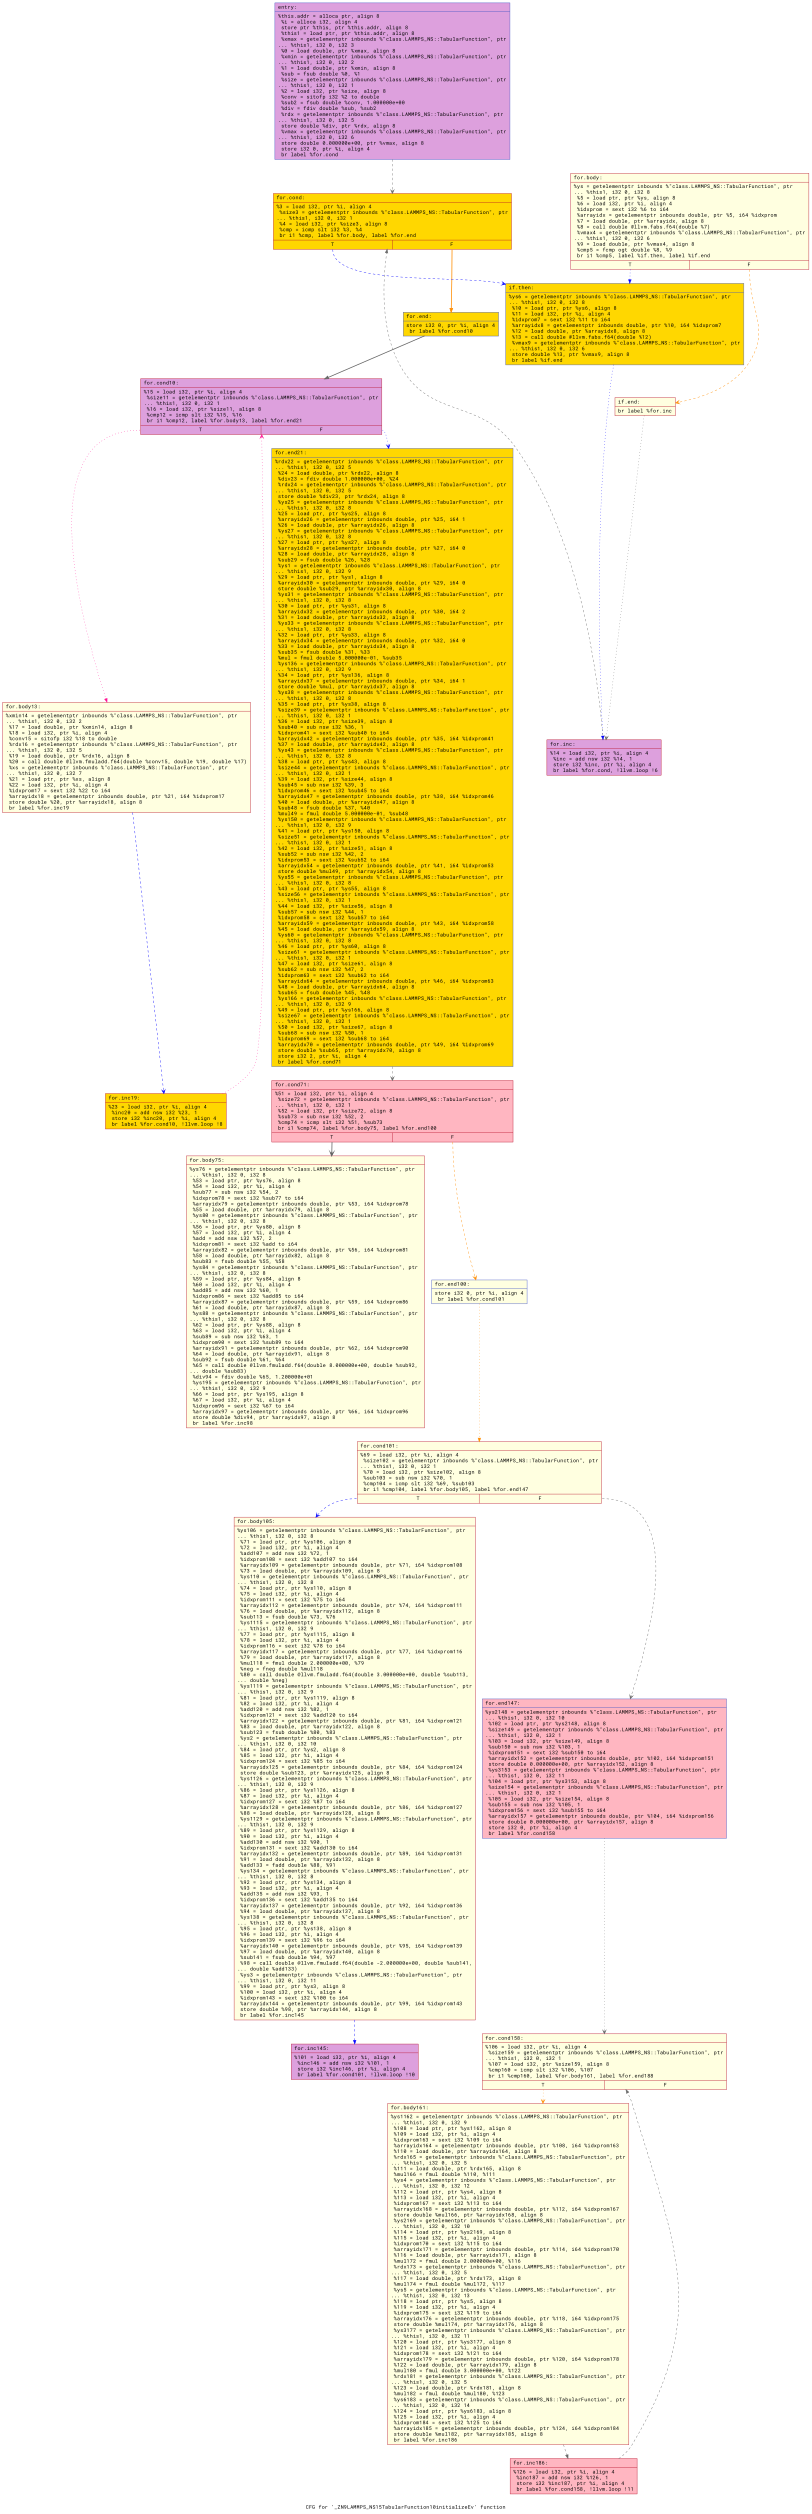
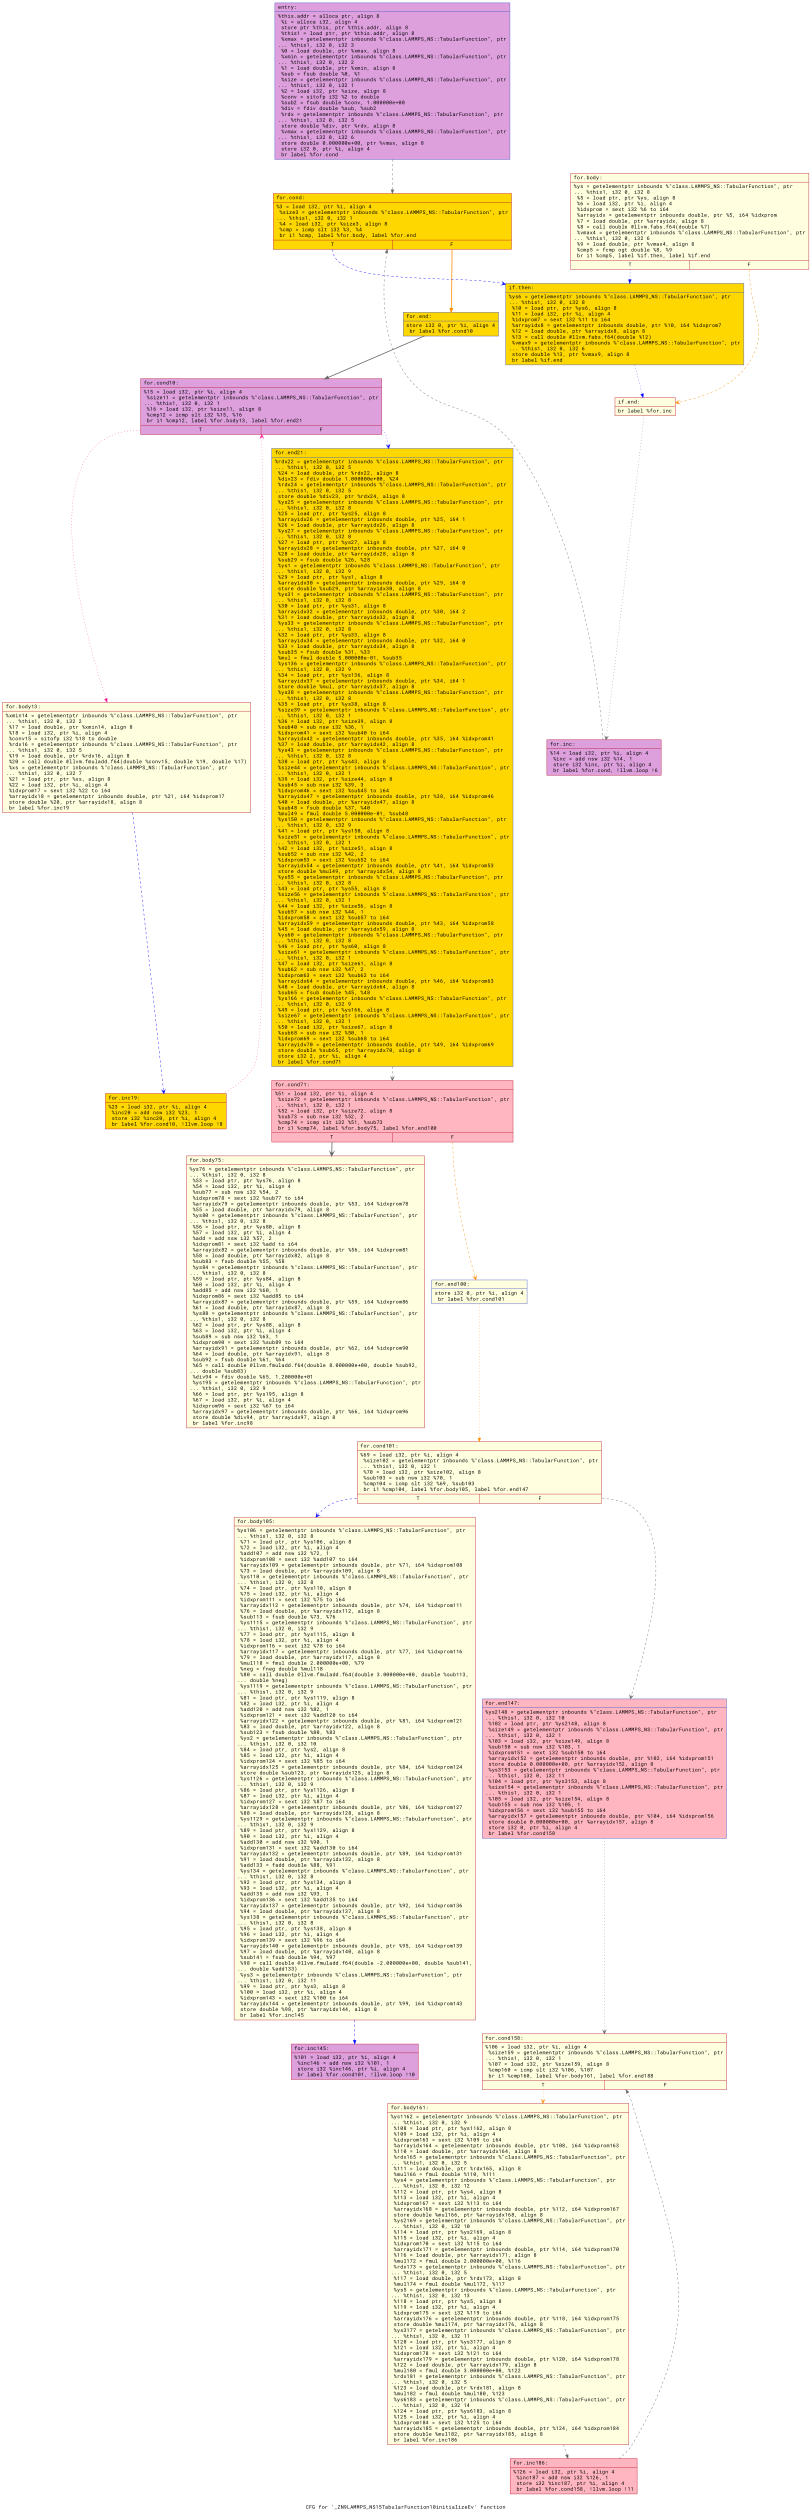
(392, 175) -> (392, 175)
(600, 550) -> (638, 379)
